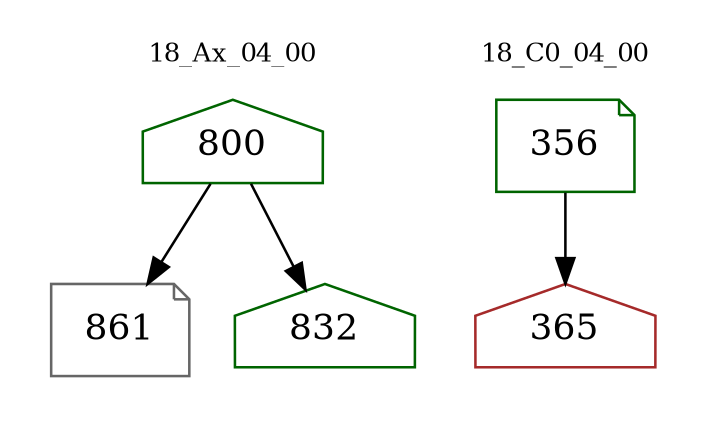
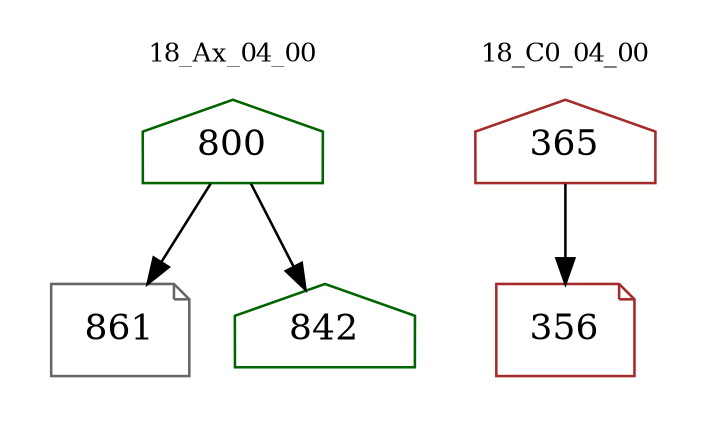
(565, 146) -> (565, 330)
(565, 225) -> (565, 221)
(325, 330) -> (325, 330)
